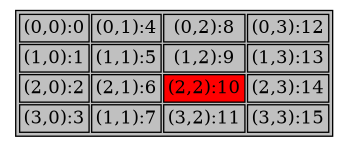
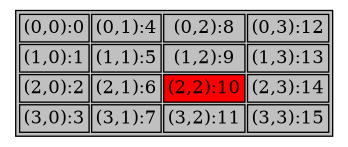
(126, 118) -> (126, 118)
